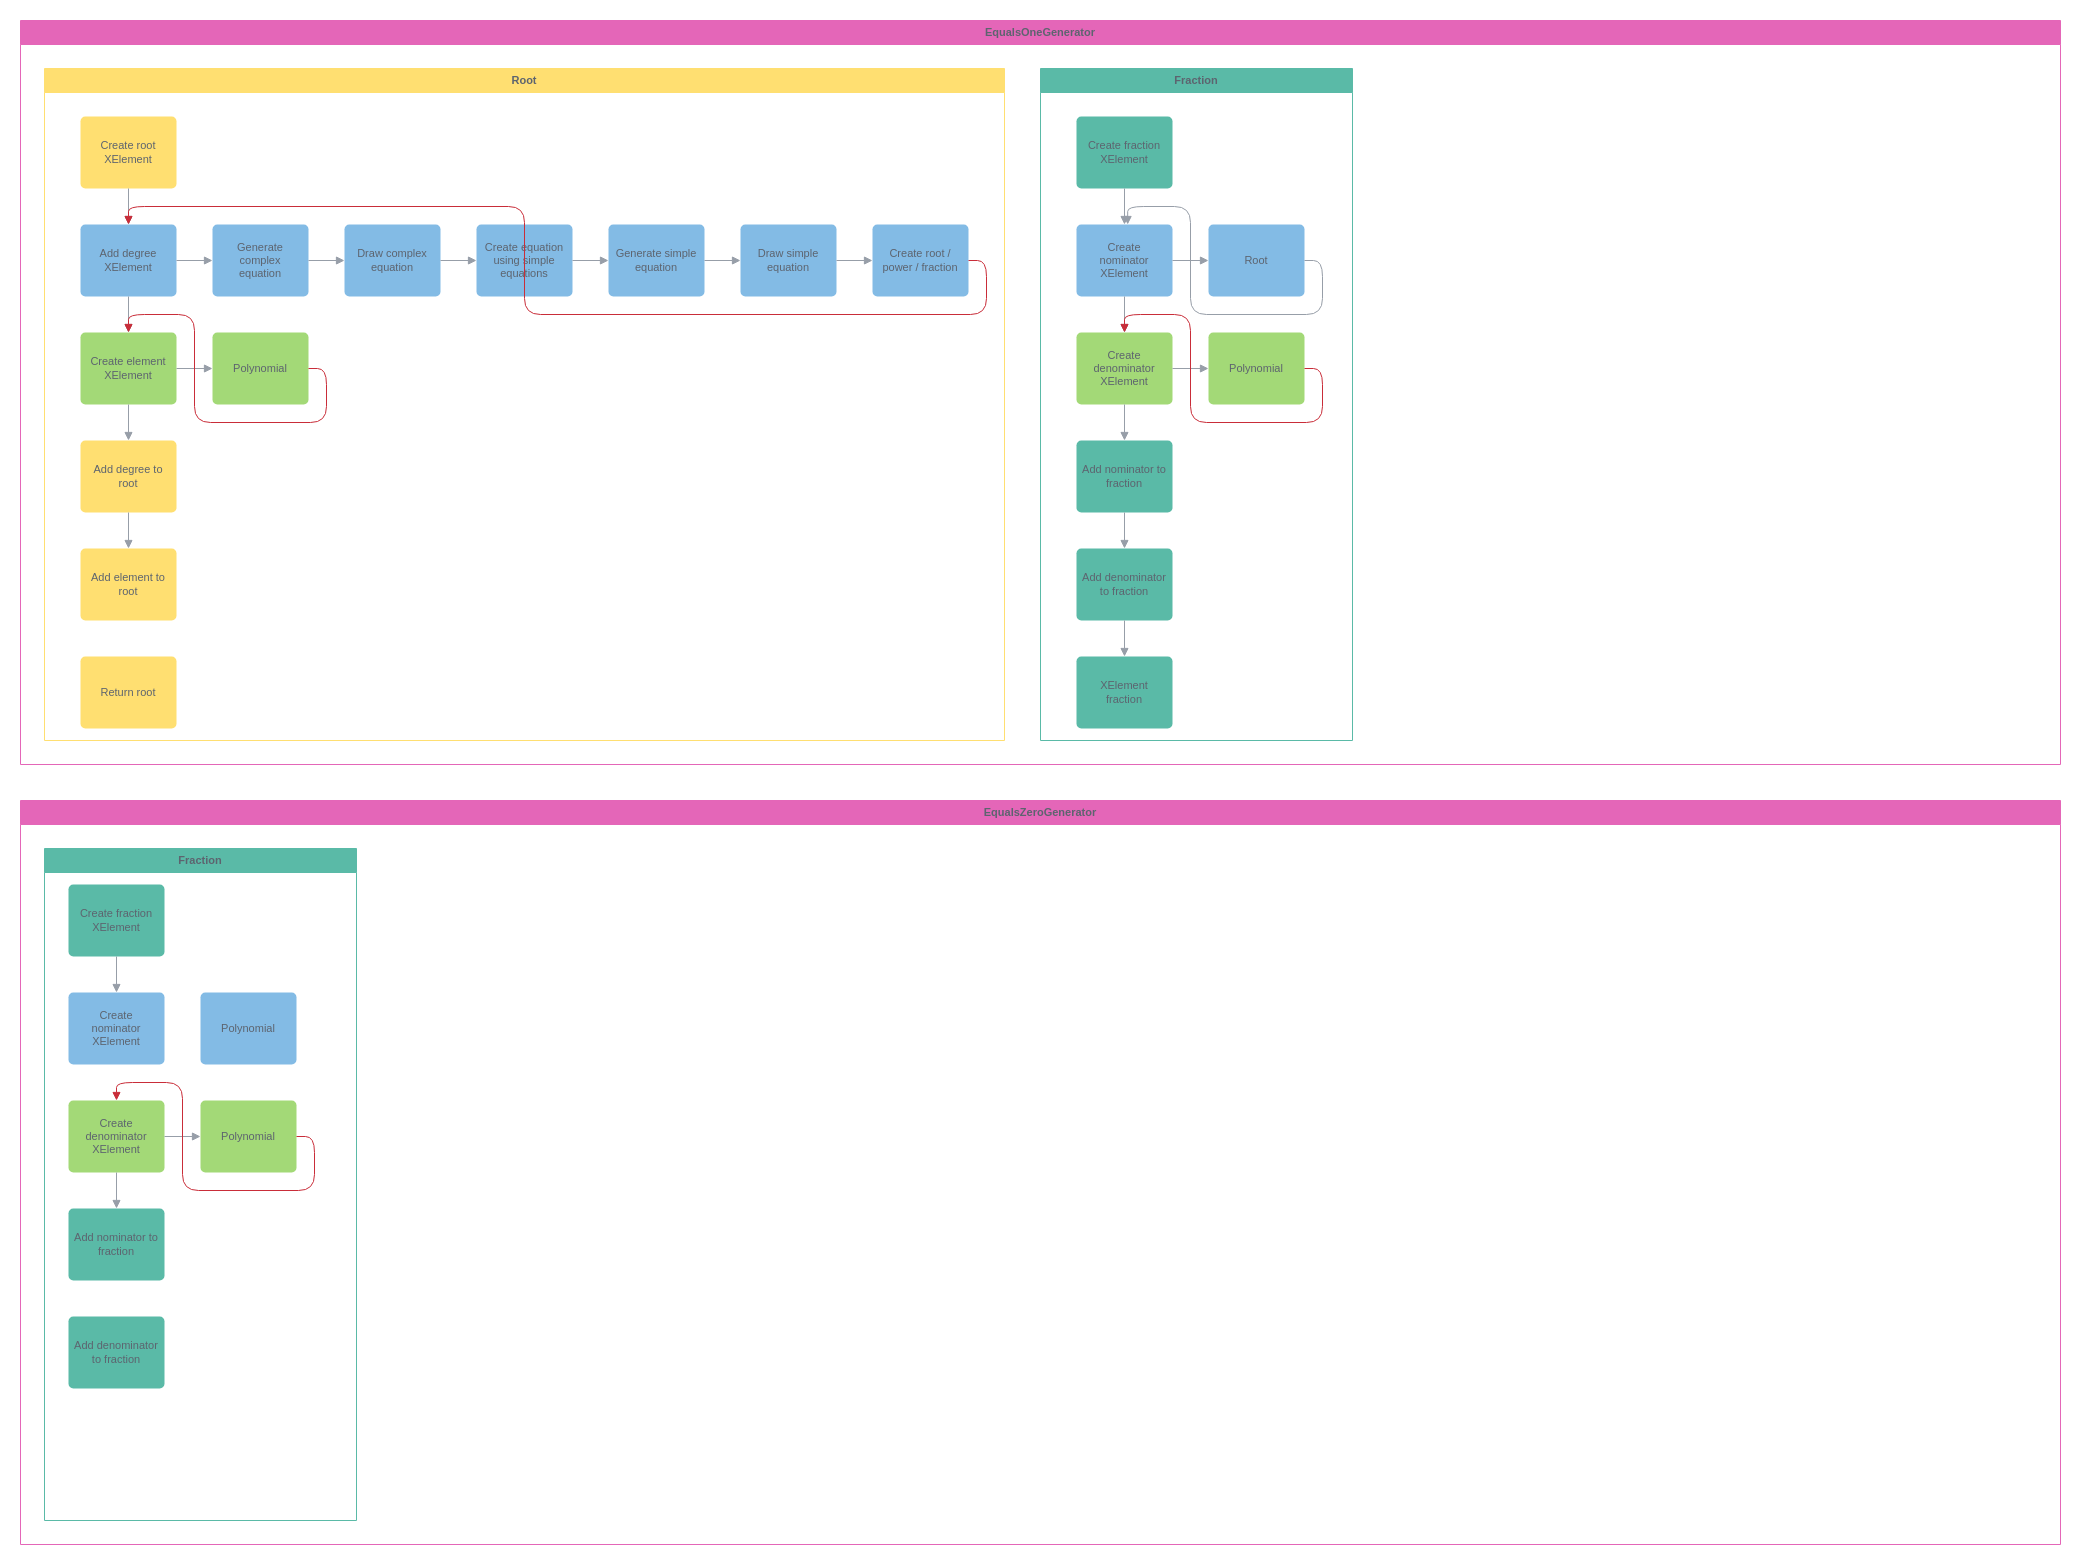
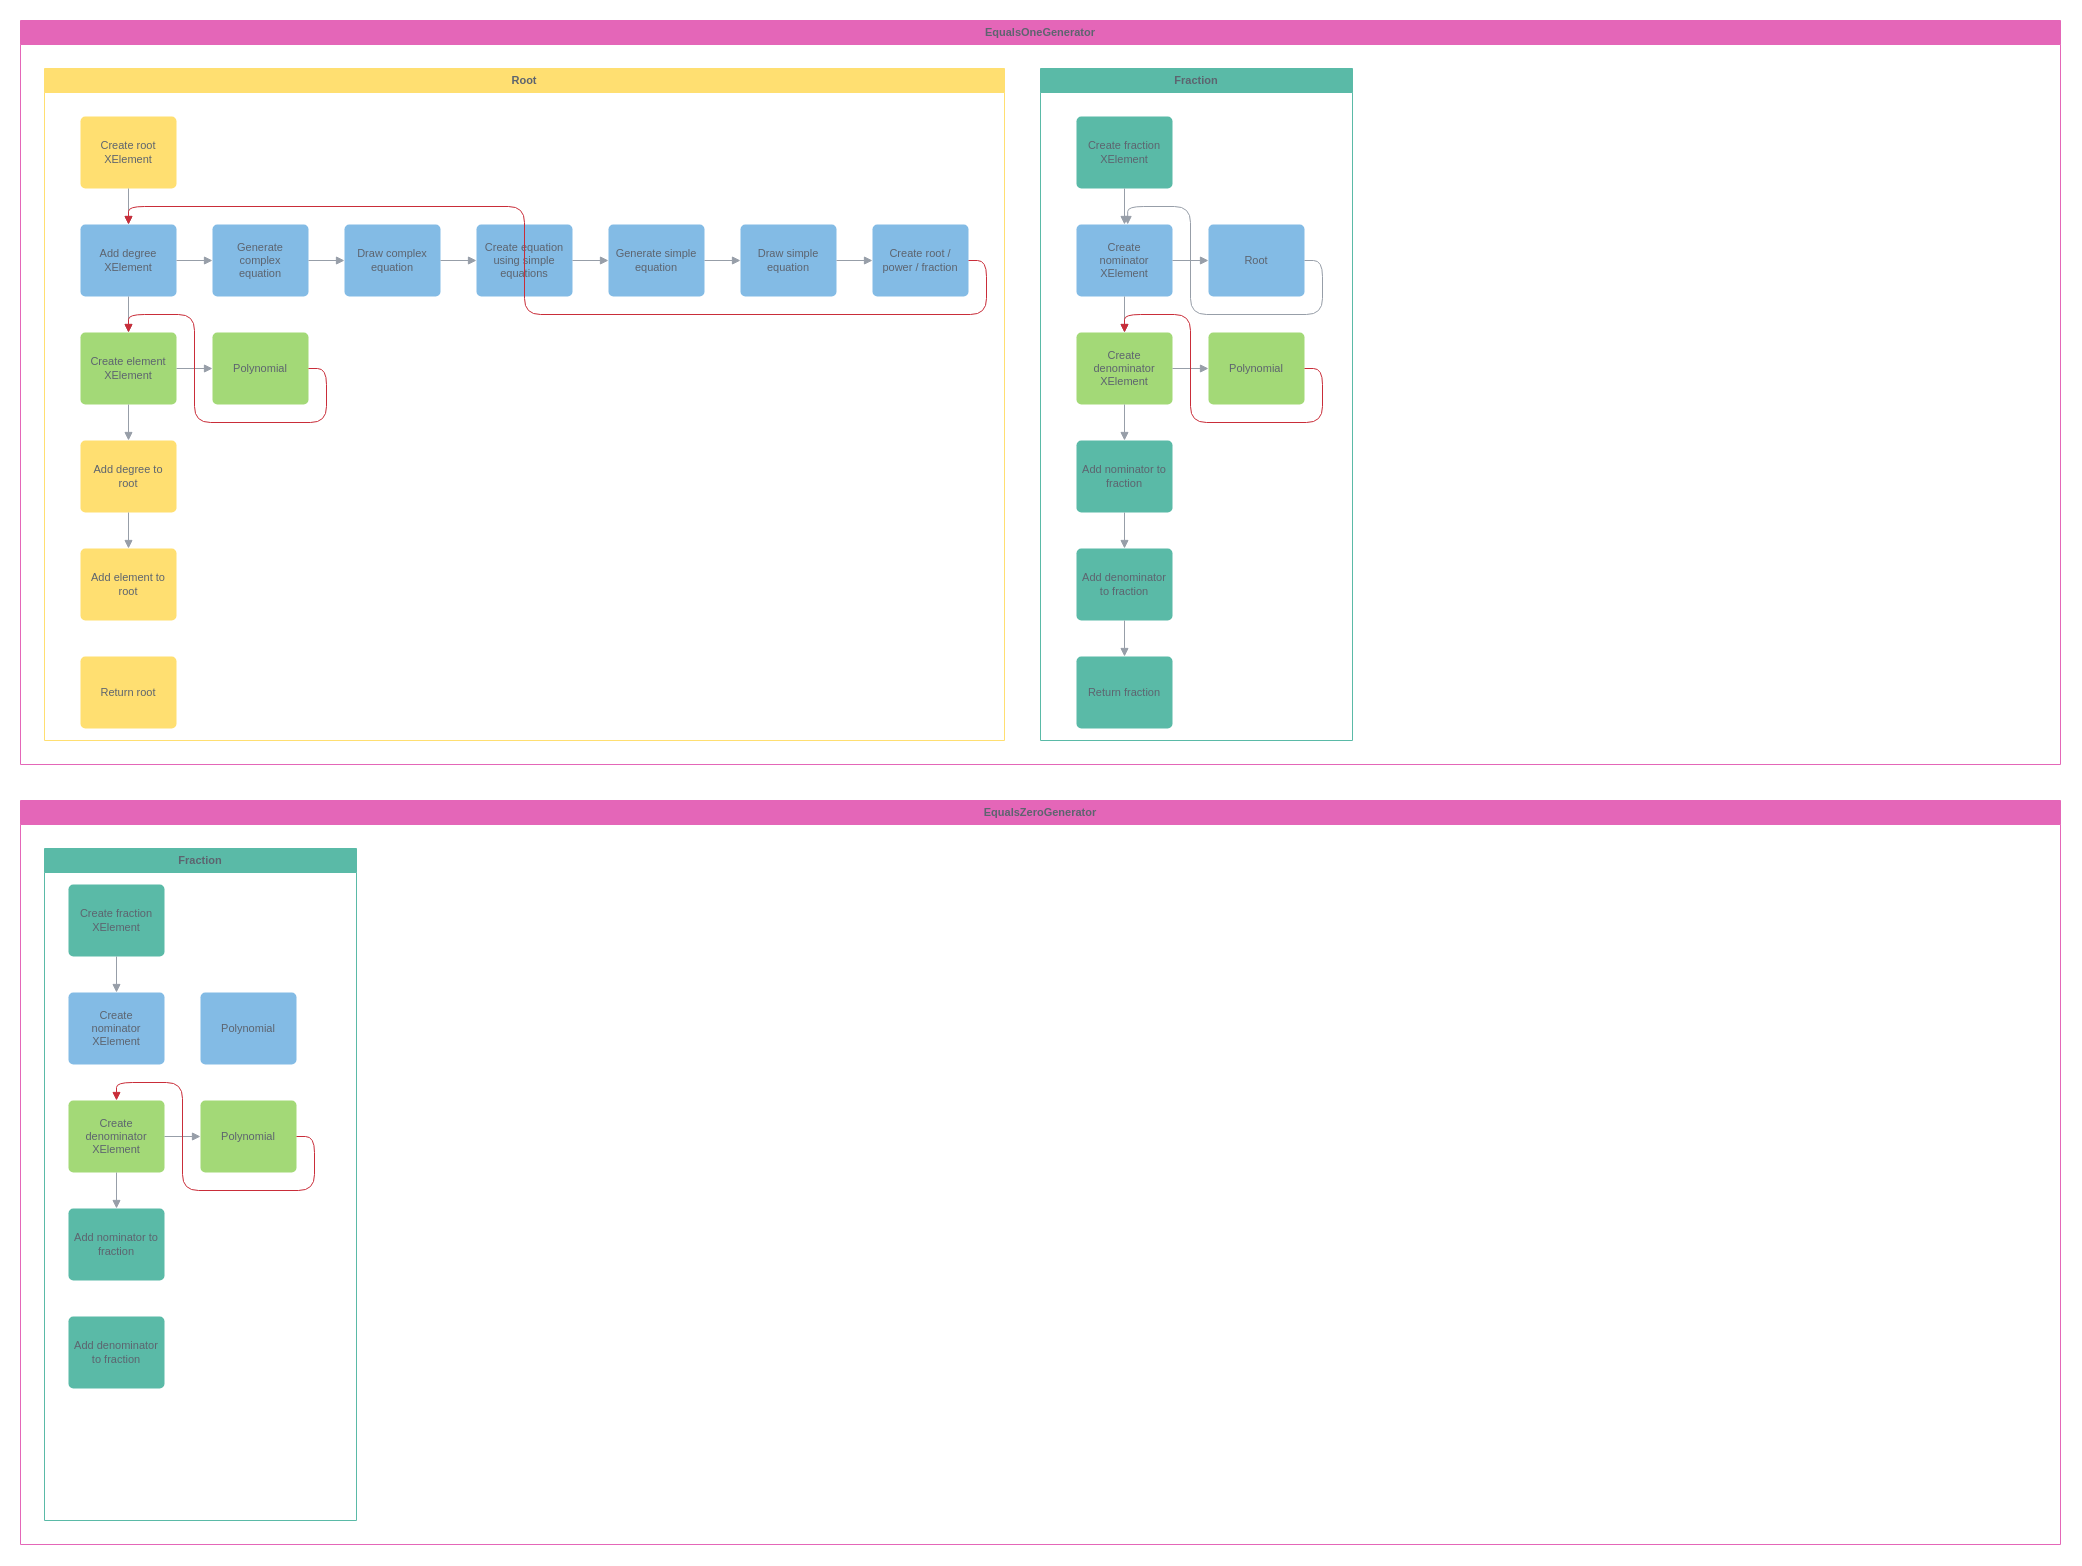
(1125, 693) -> (1125, 693)
